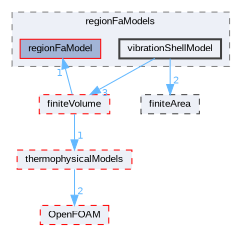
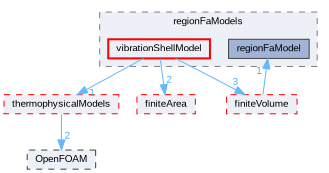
(60, 49) -> (269, 49)
(170, 49) -> (159, 49)
(170, 104) -> (166, 104)
(75, 127) -> (115, 74)
(75, 215) -> (61, 160)
